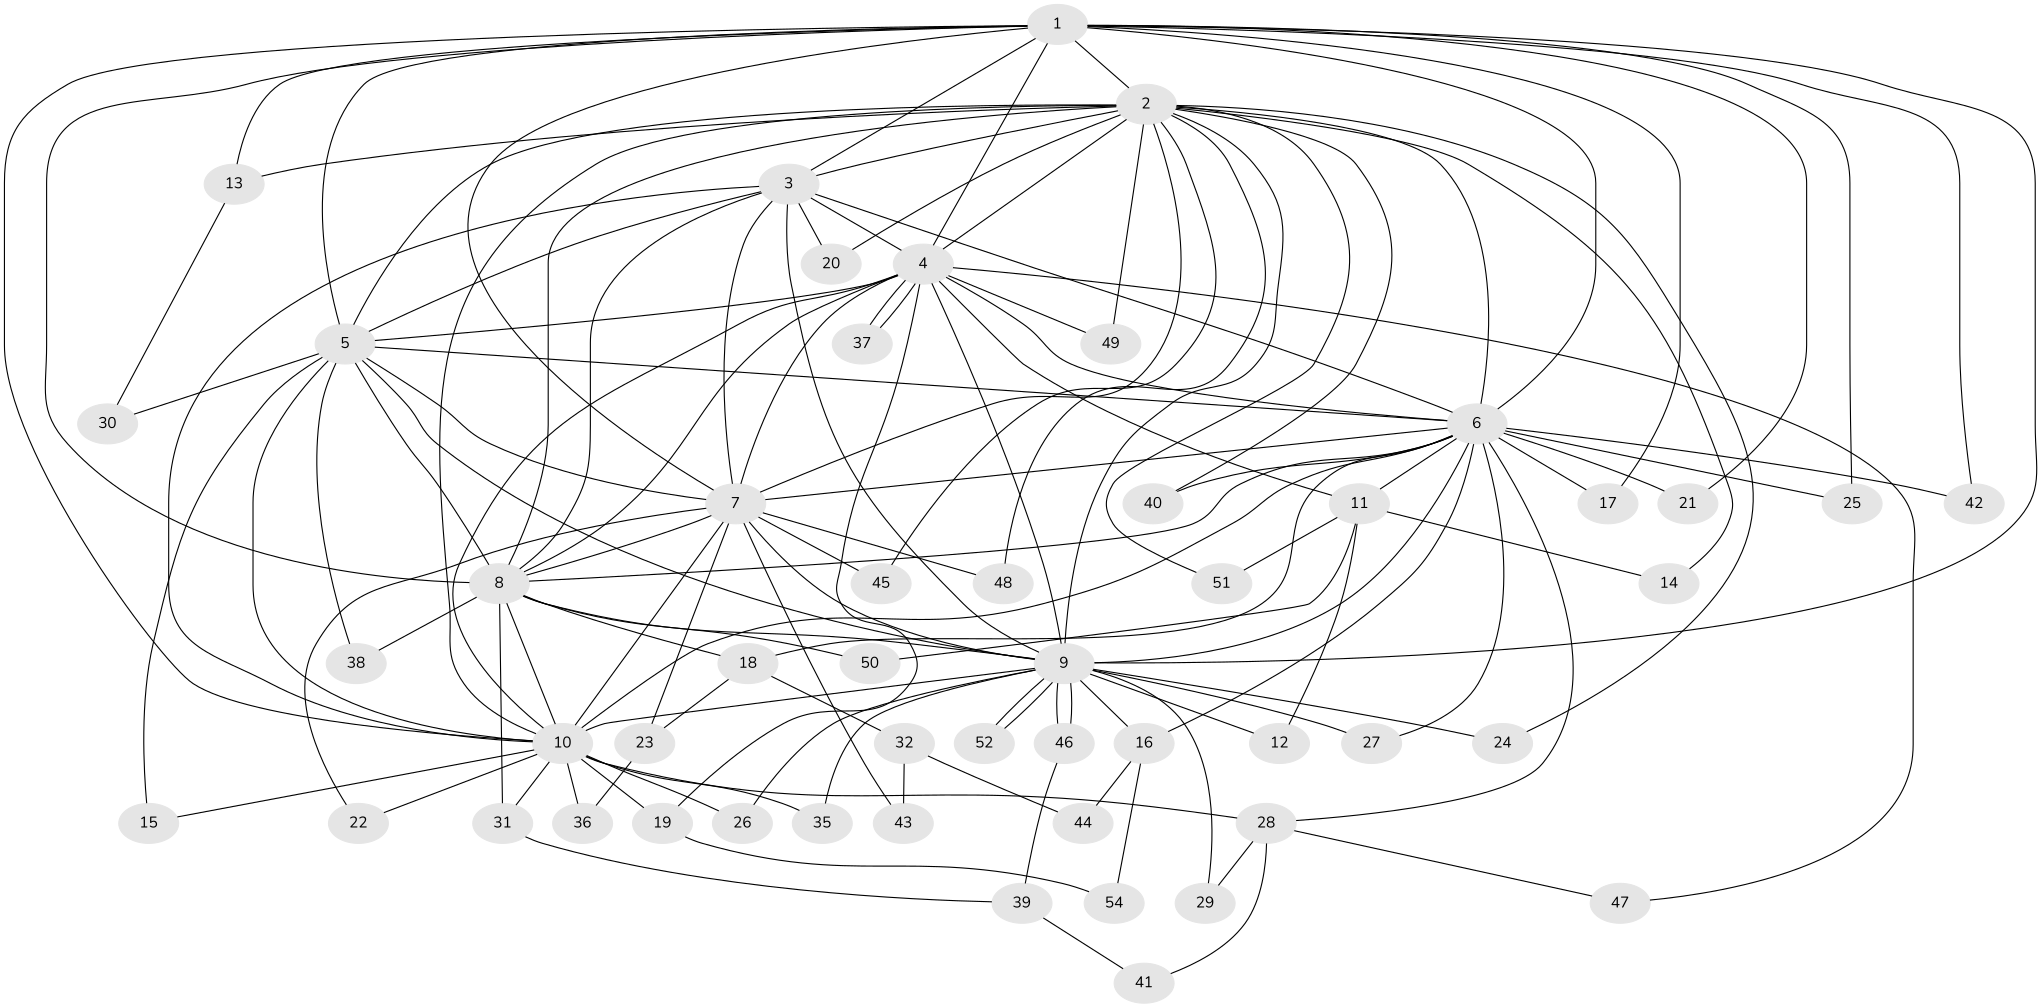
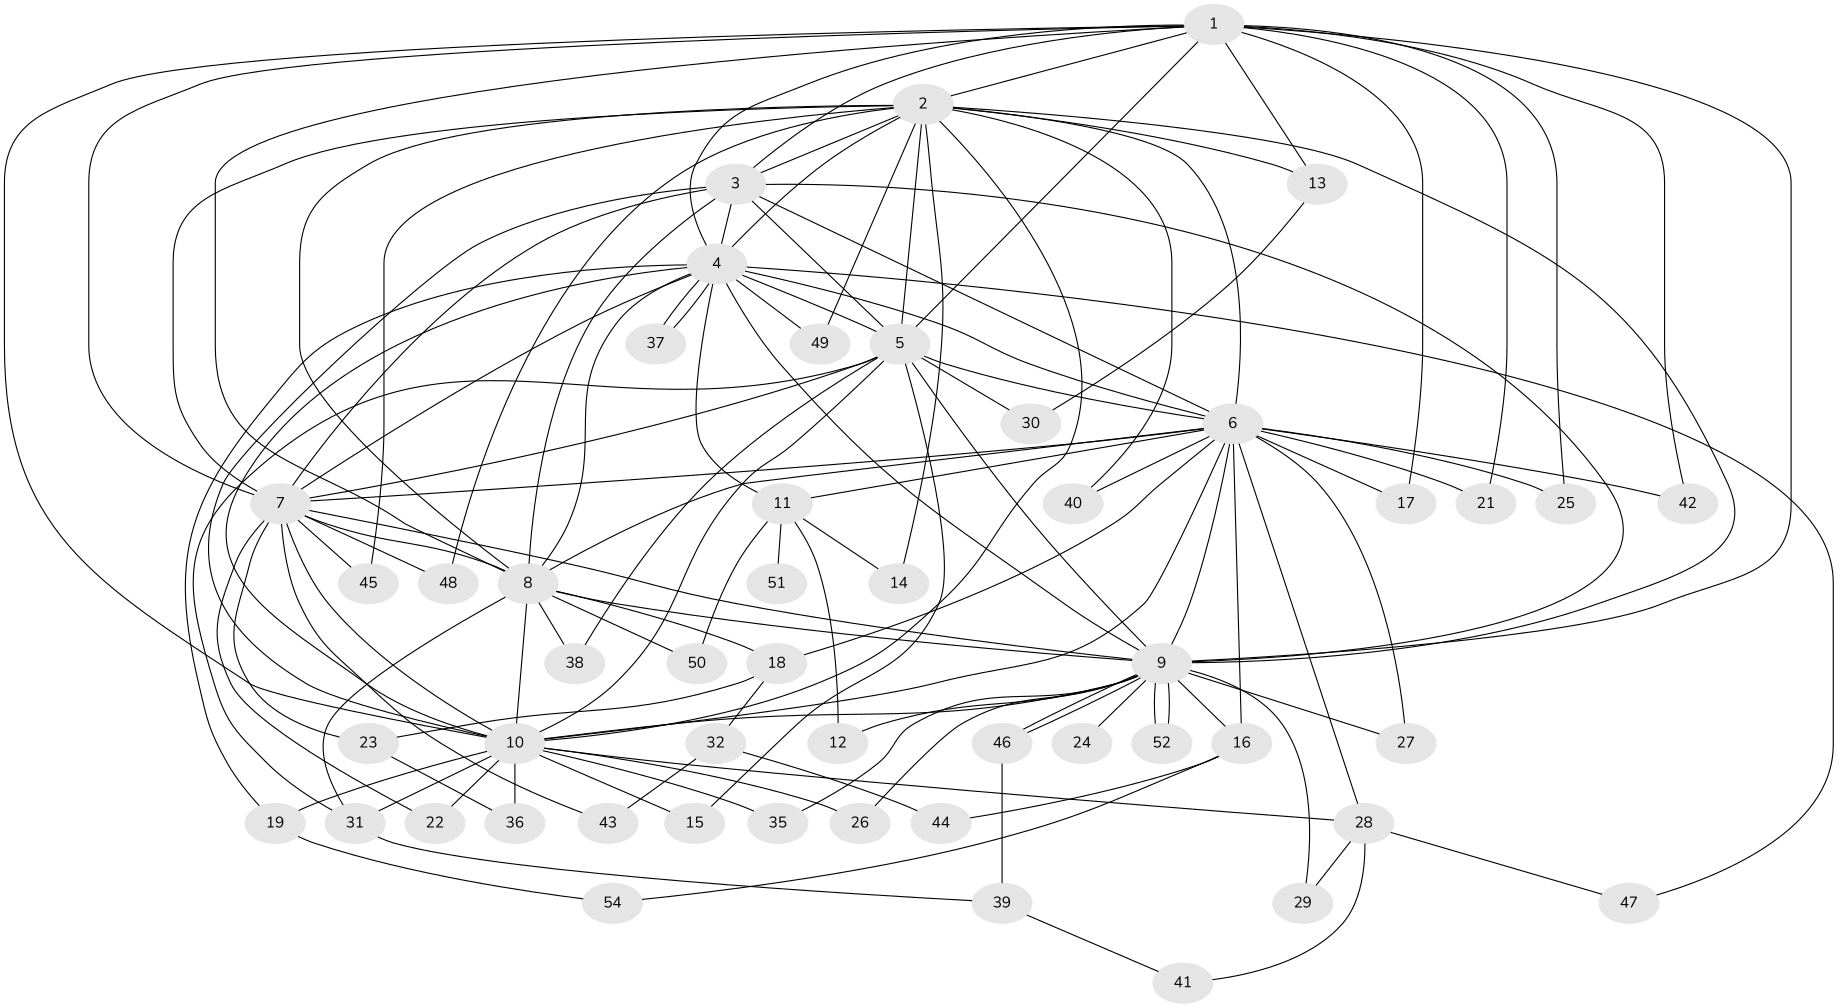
(1487, 98) -> none
(831, 264) -> none
(1669, 302) -> none
(1321, 350) -> none
(422, 464) -> (330, 420)
